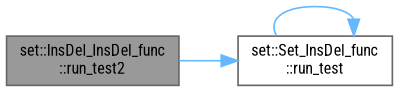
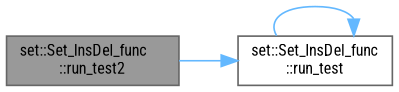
(93, 61) -> (93, 61)
